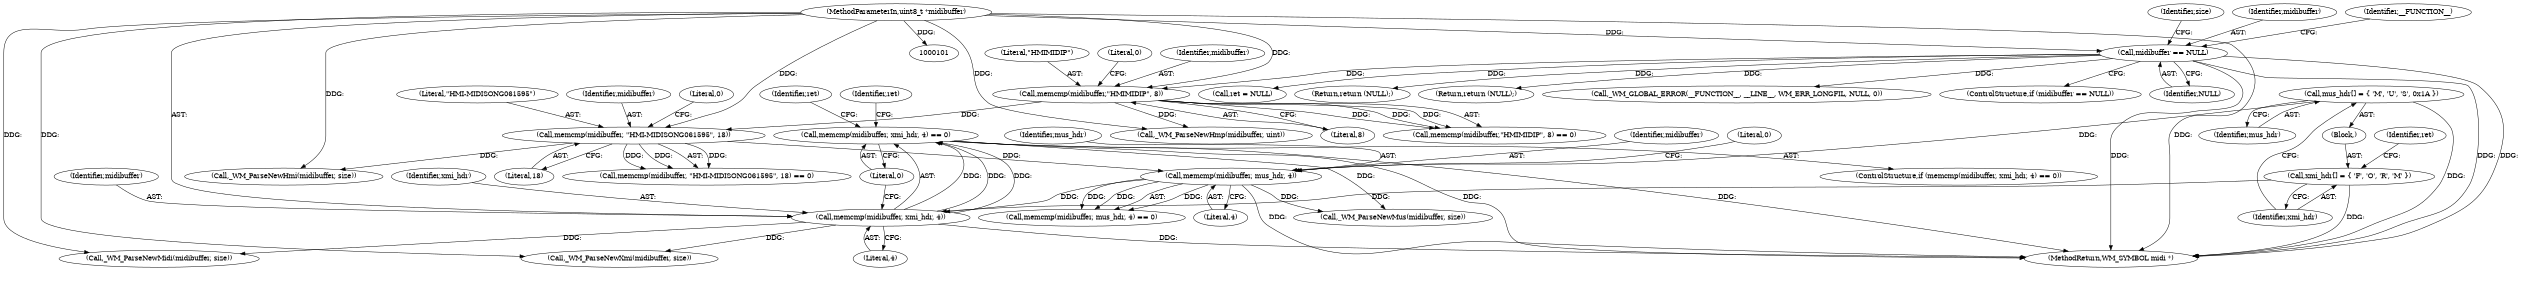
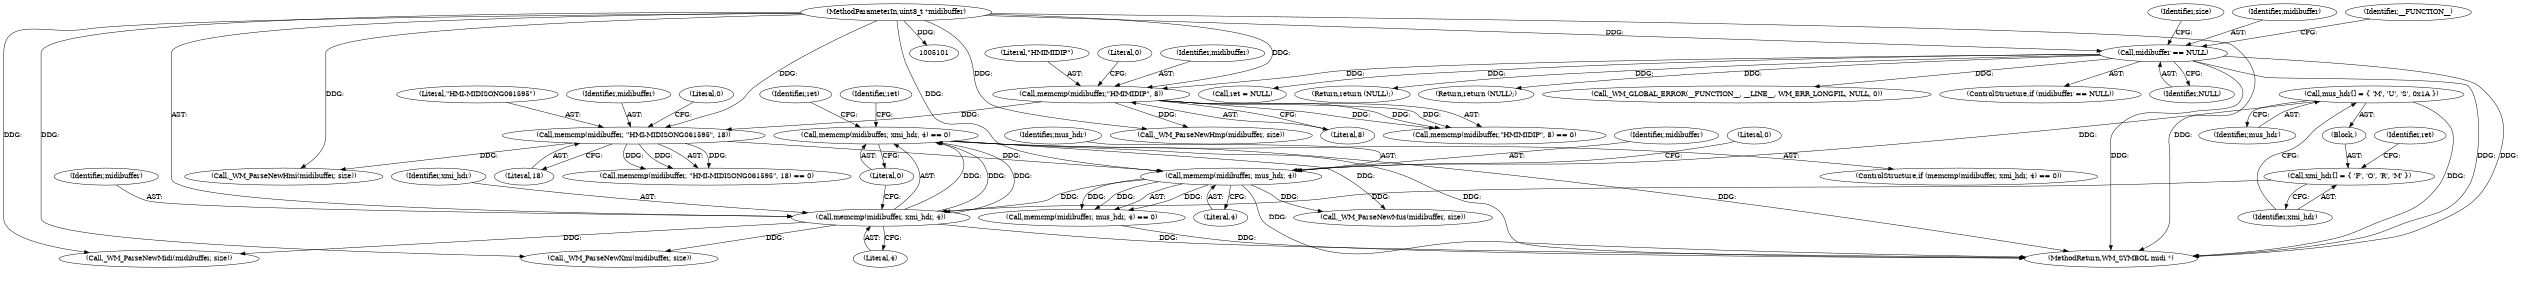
(934, 53) -> (934, 53)
(2118, 74) -> (2118, 74)
(1211, 136) -> (1211, 136)
none -> (992, 138)
(2300, 242) -> (1570, 254)
